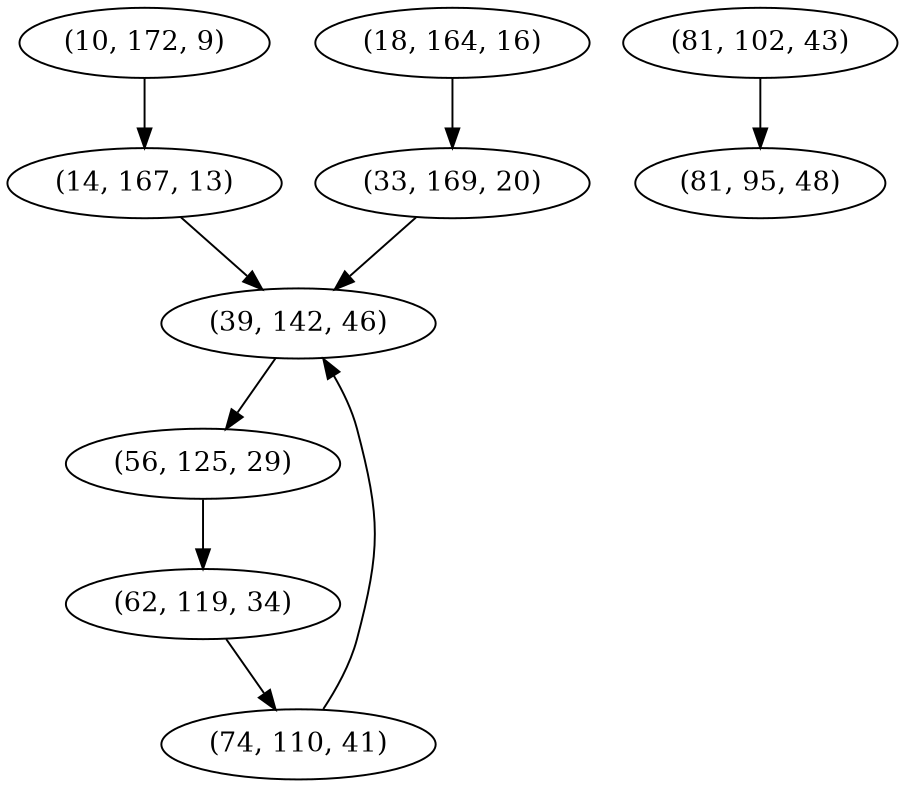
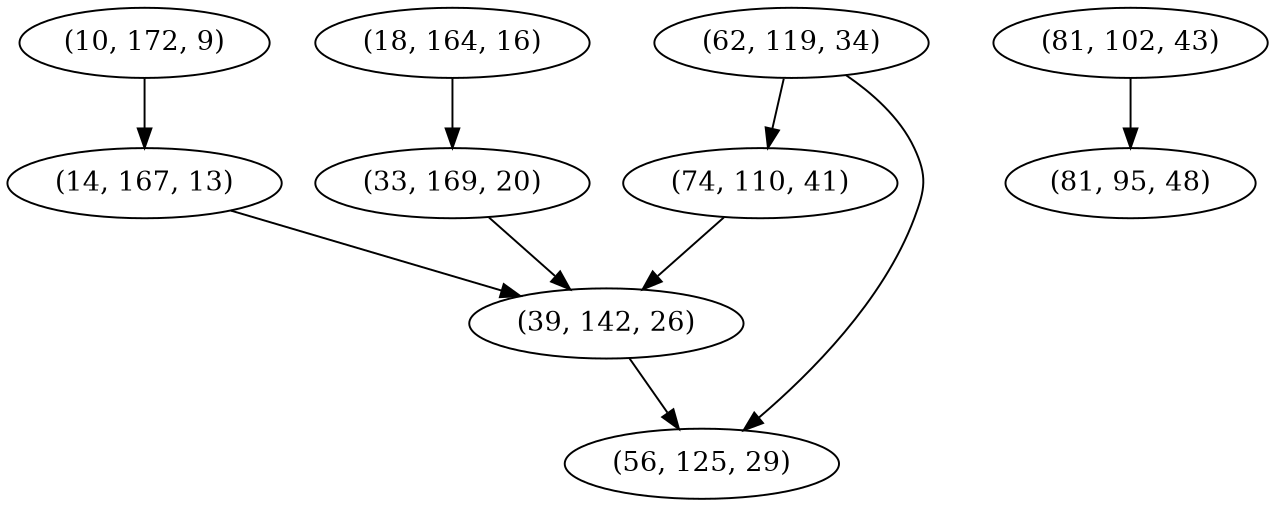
(299, 323) -> (606, 323)
(203, 524) -> (897, 255)
